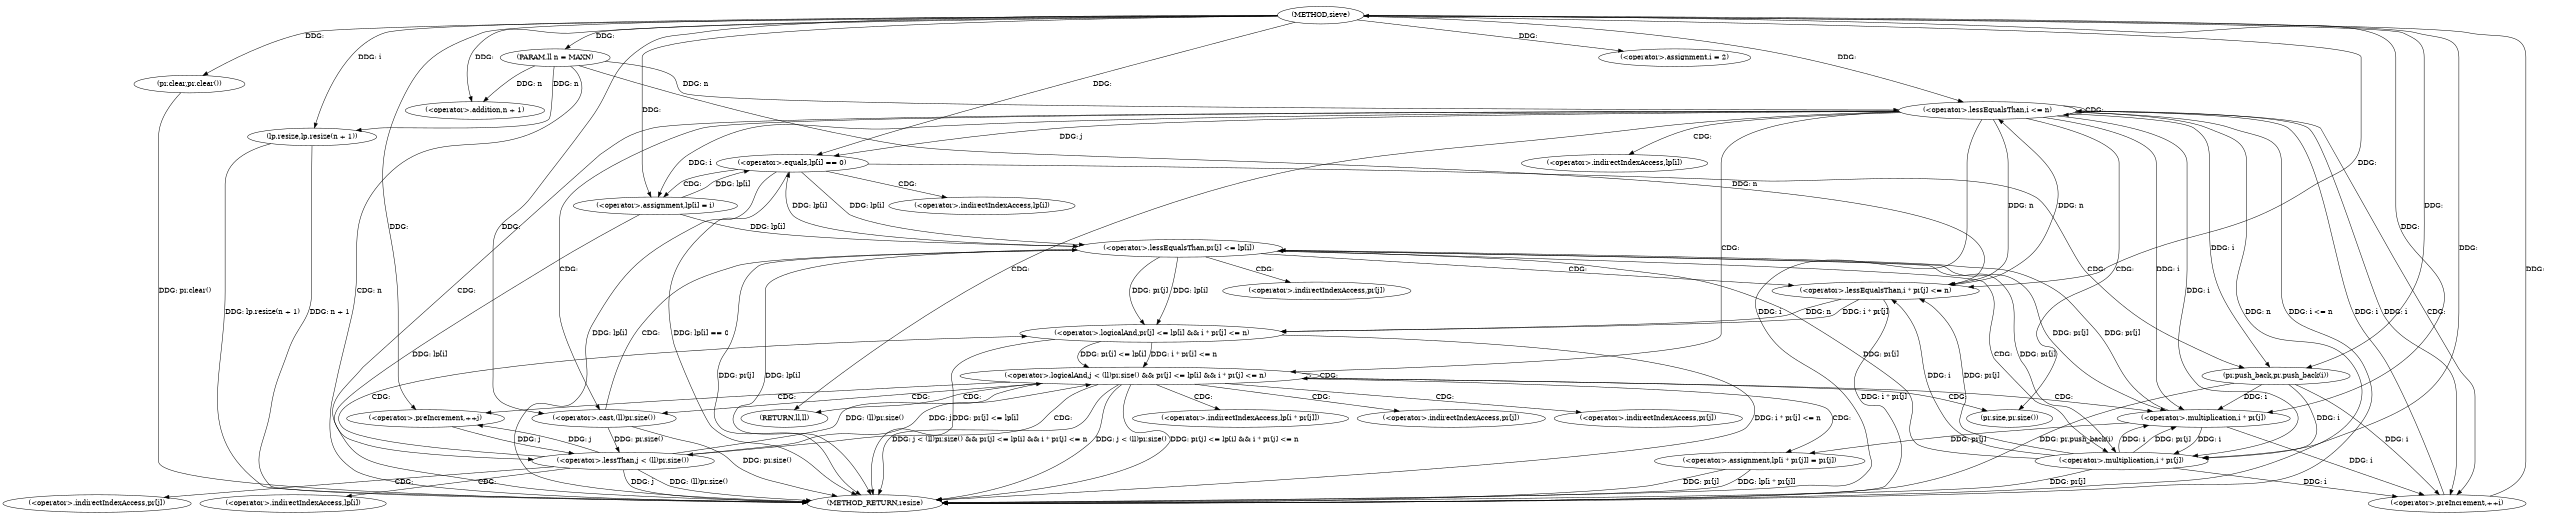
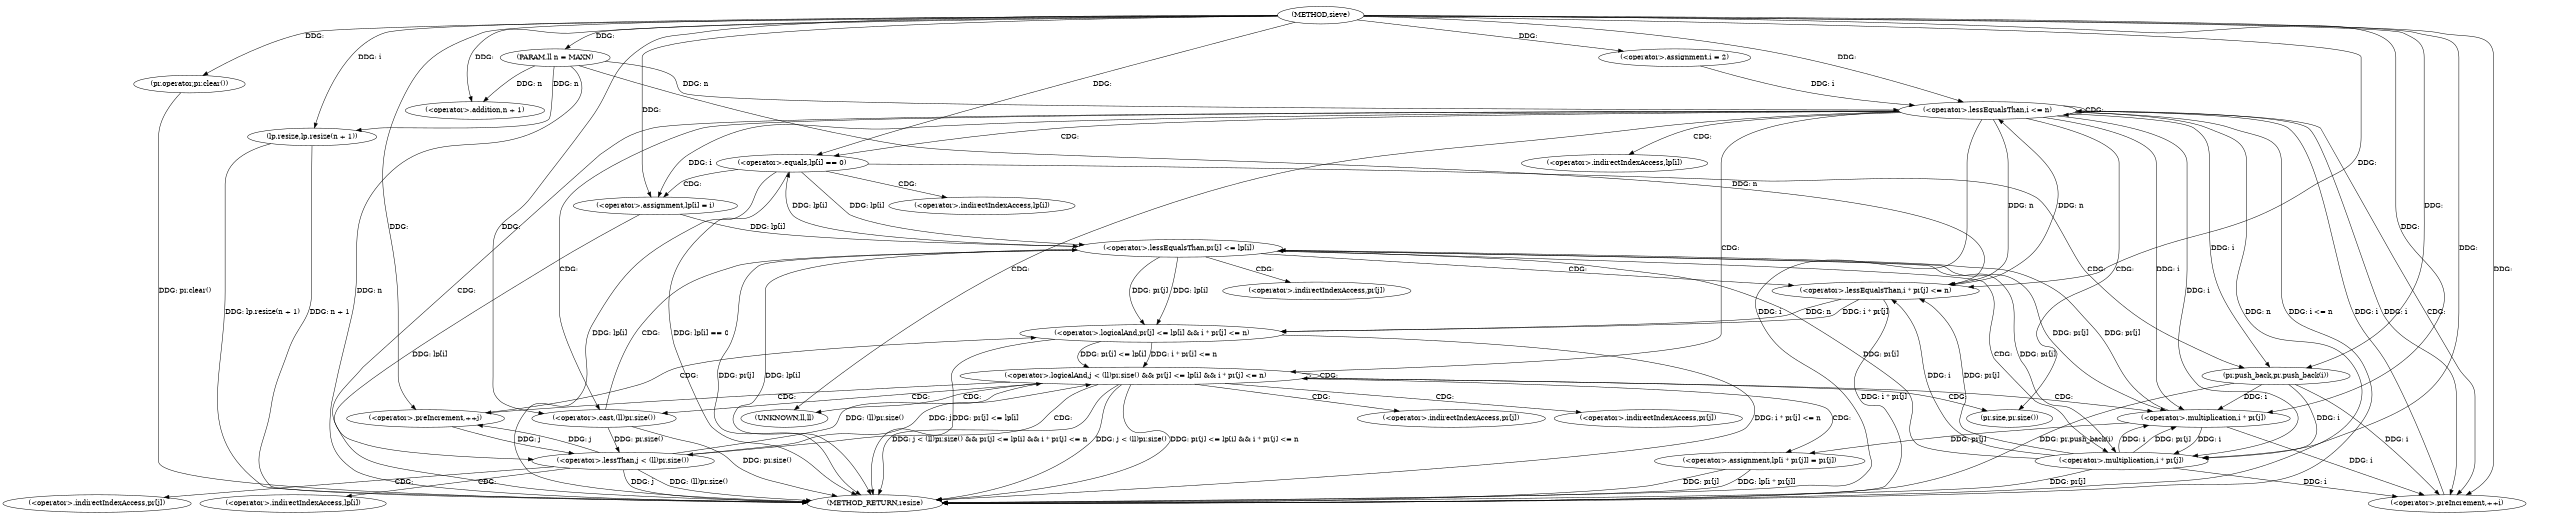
(2427, 30) -> (2435, 32)
(189, 84) -> (189, 84)
none -> (1804, 92)
(1071, 137) -> (1071, 137)
(712, 183) -> none
(369, 291) -> (369, 291)
(566, 361) -> (755, 356)
(784, 418) -> (784, 418)
(1241, 418) -> none
